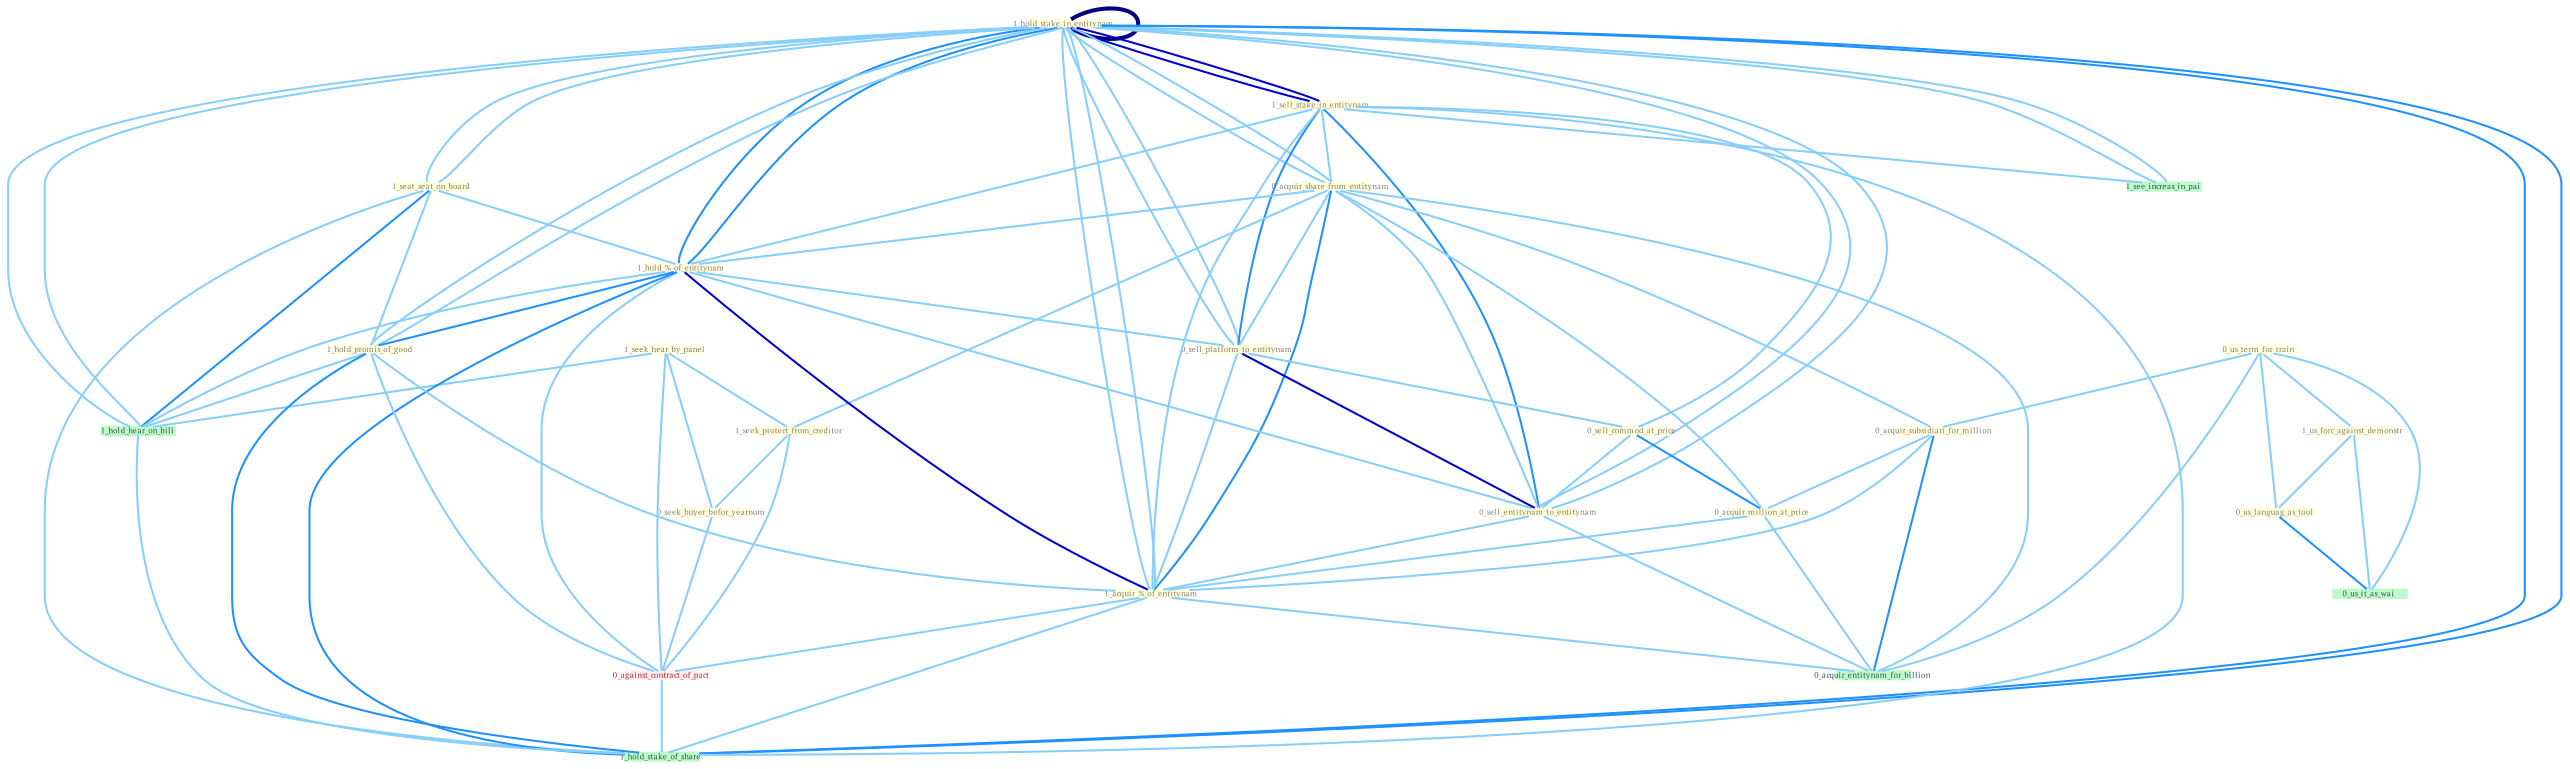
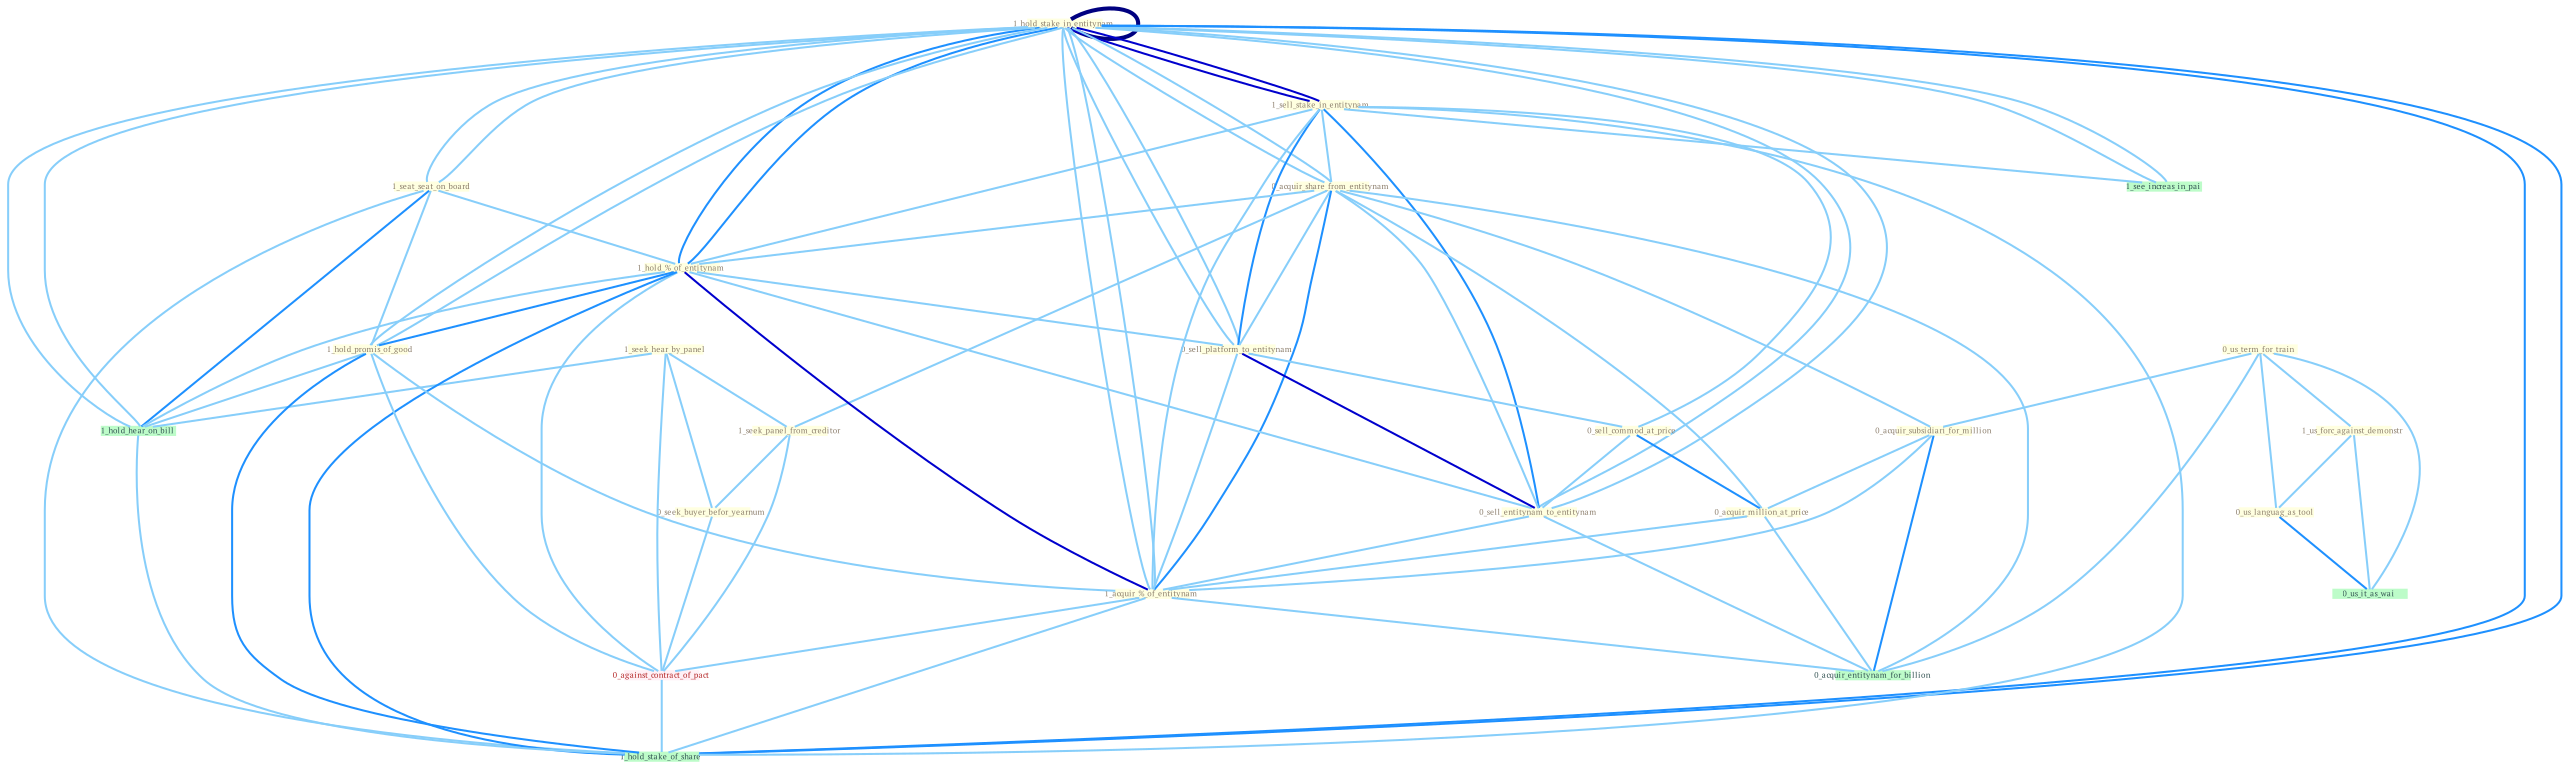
(790, 431) -> (790, 431)
